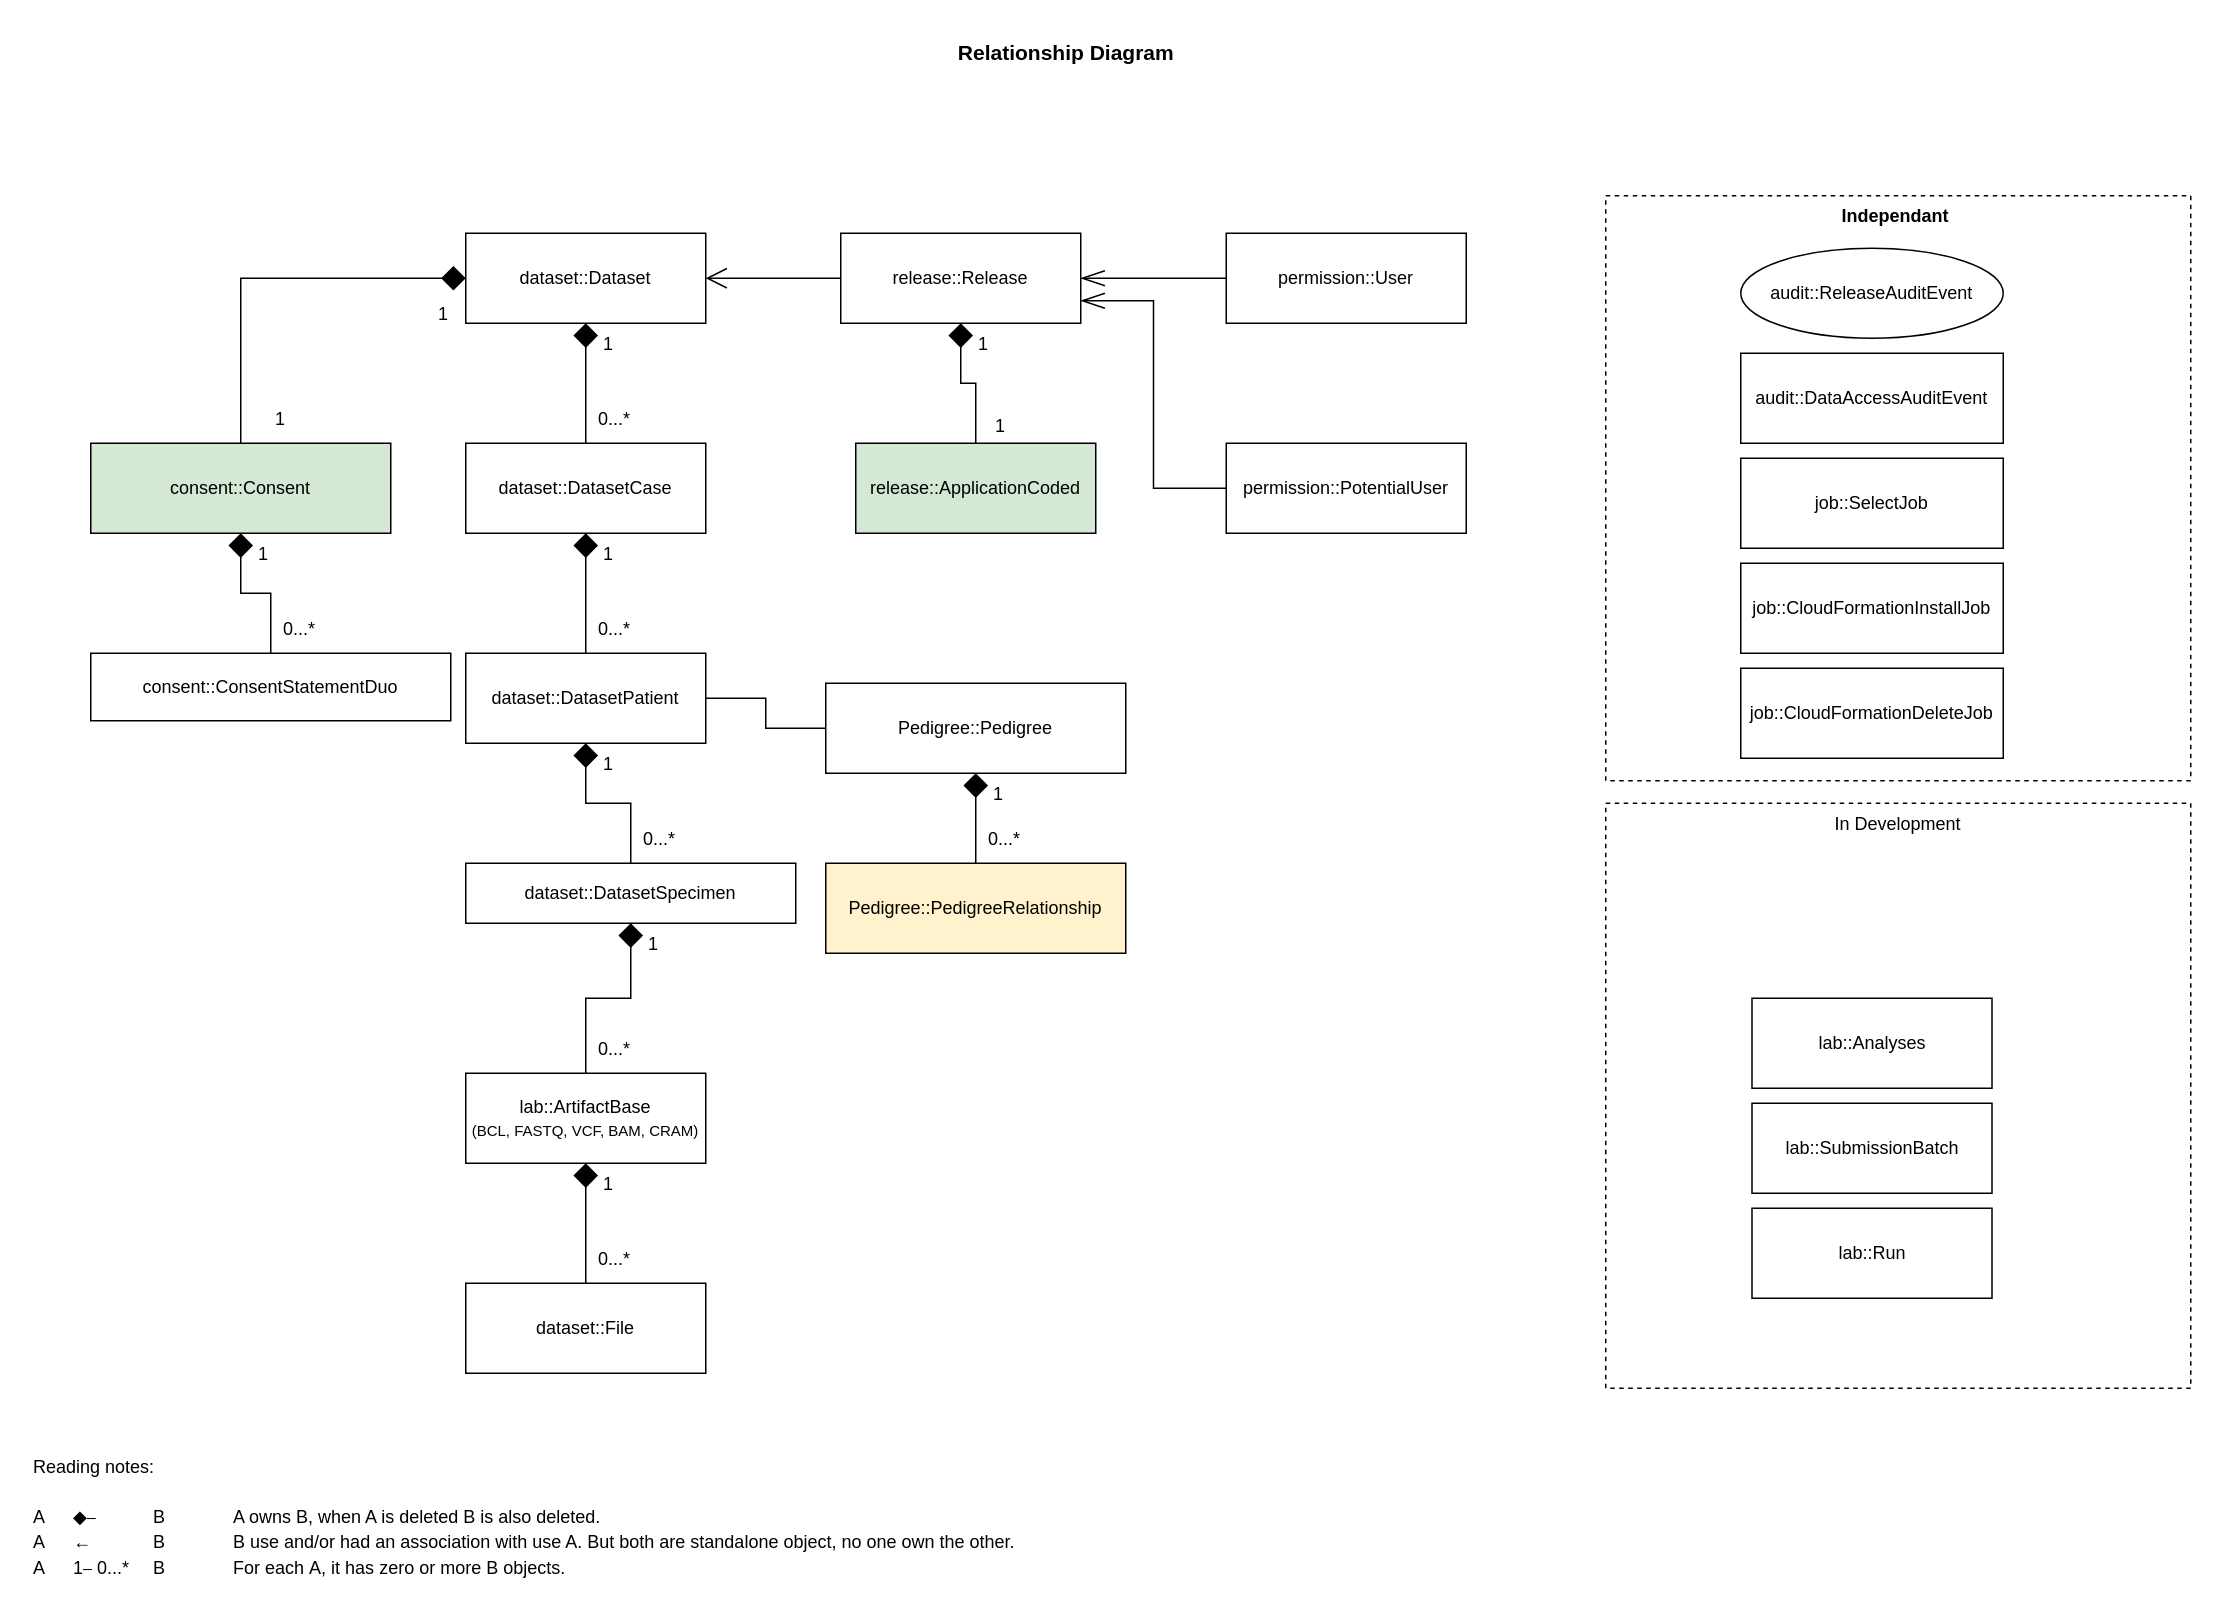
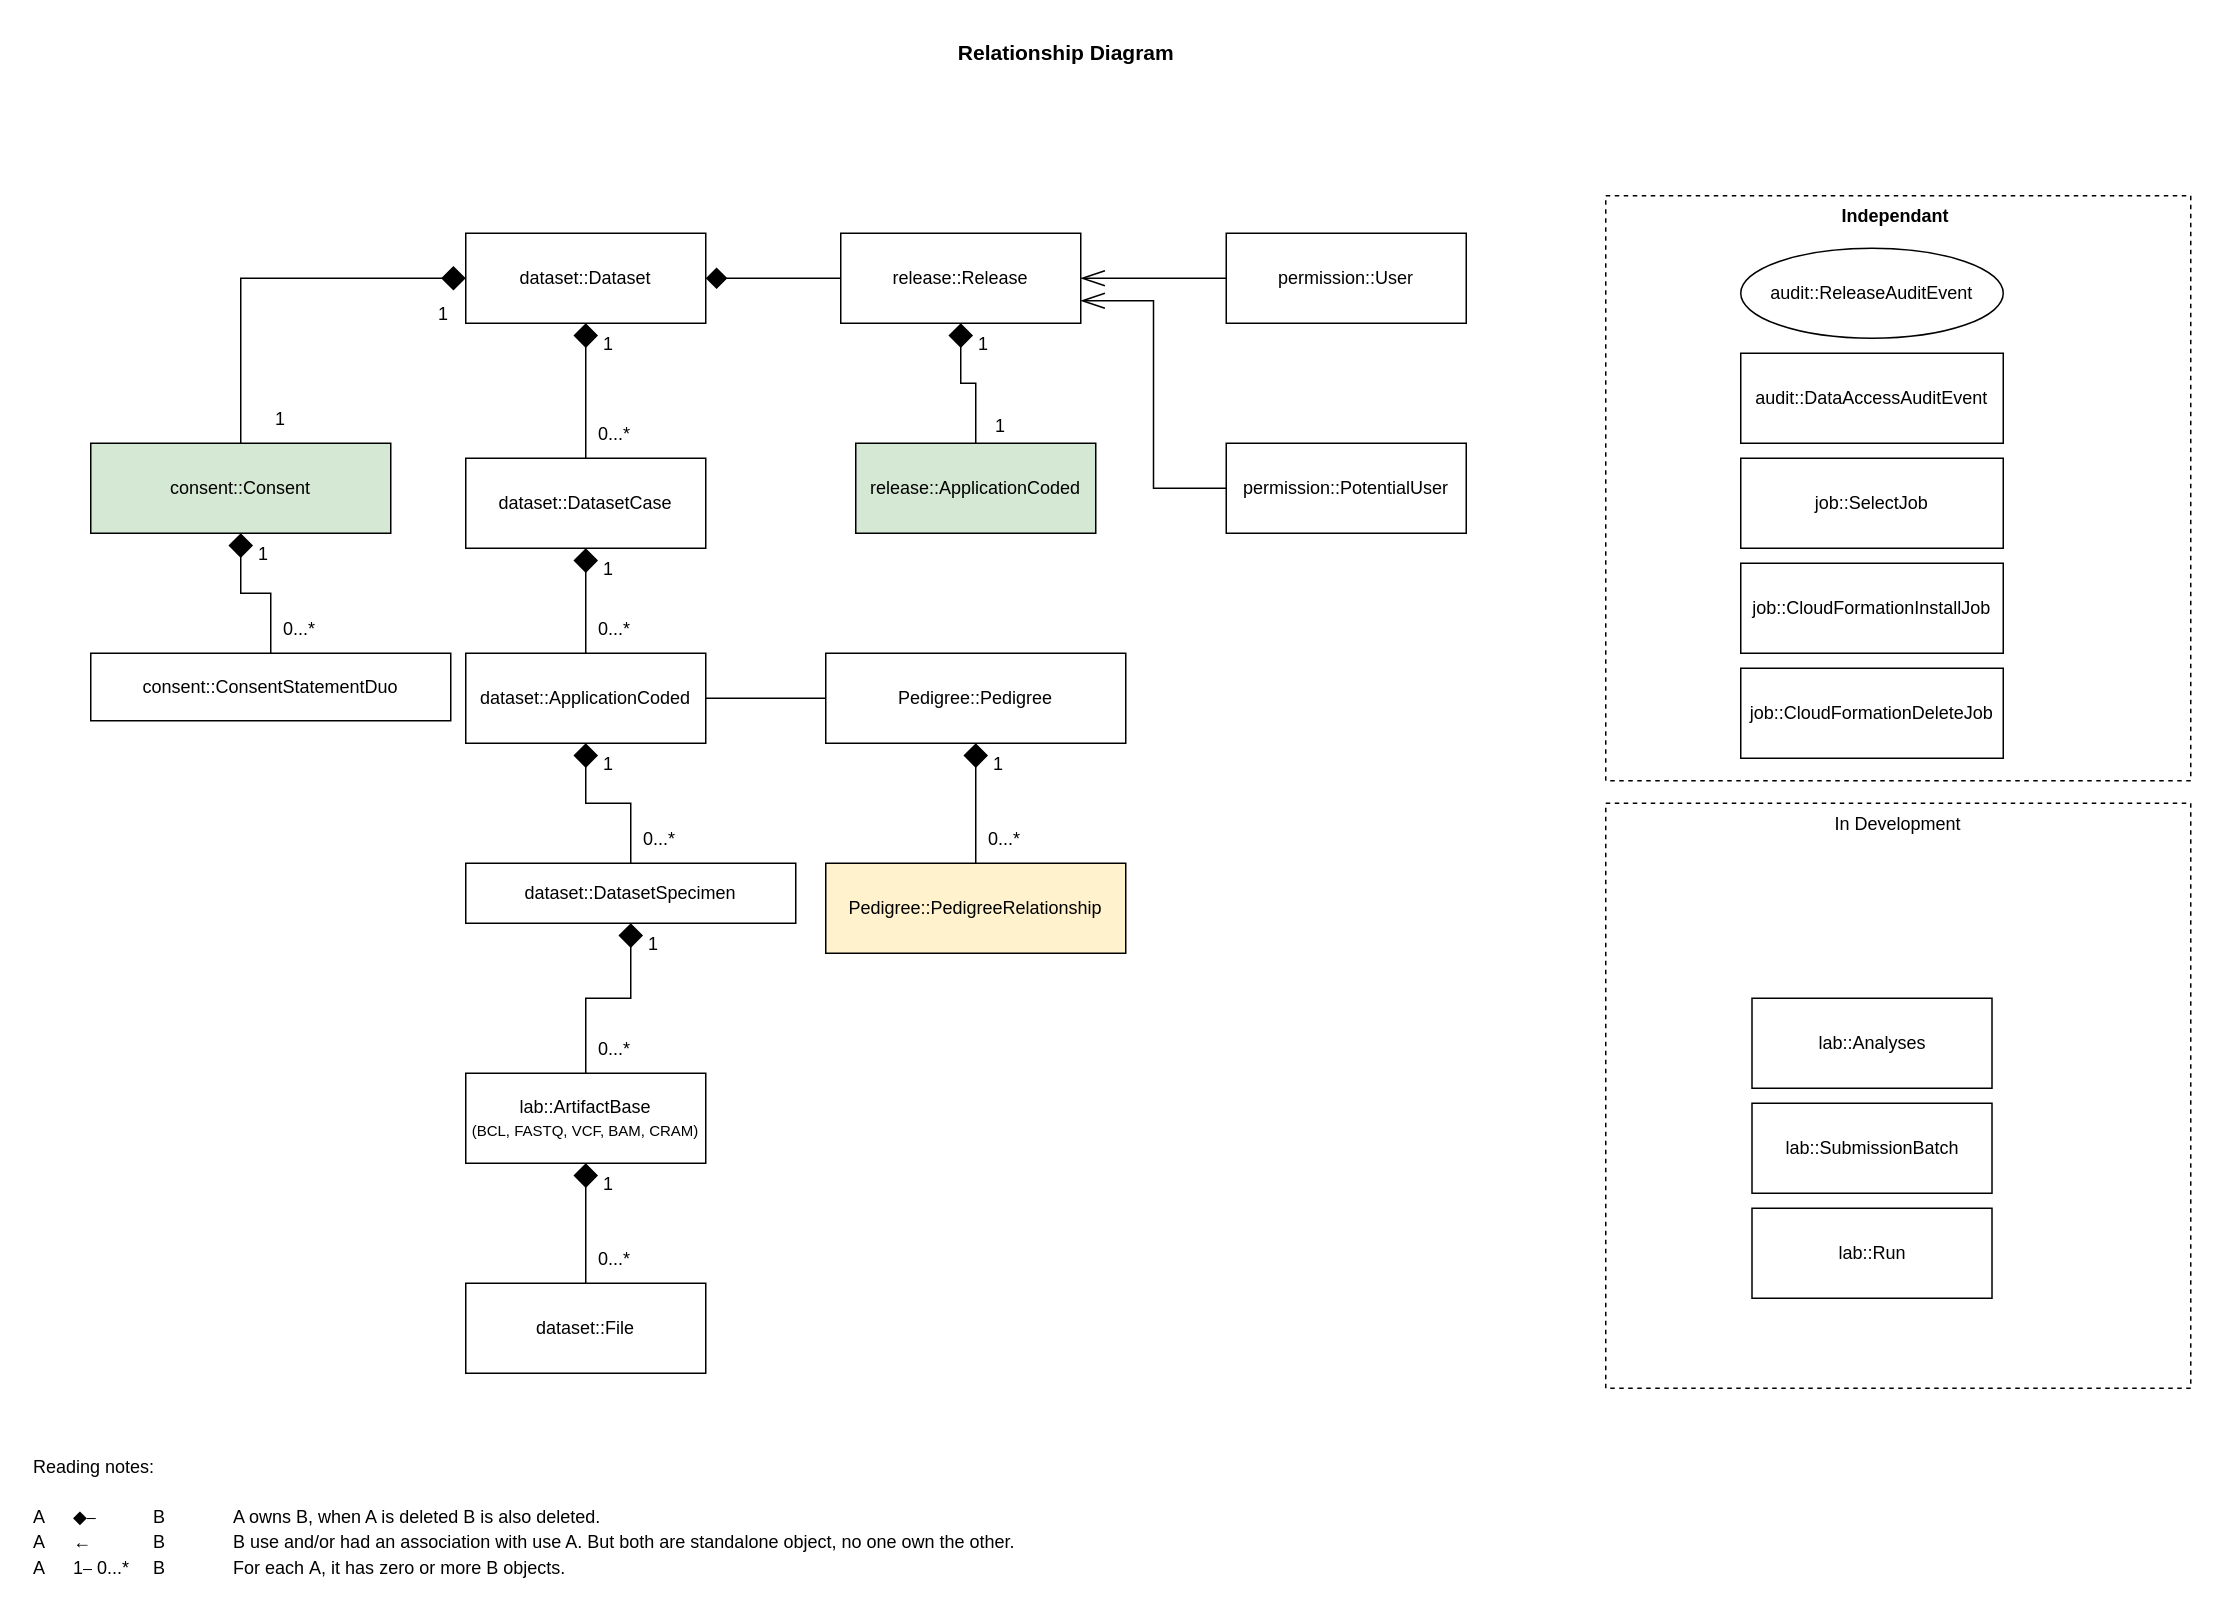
(718, 278) -> (727, 278)
(586, 488) -> (586, 503)
(586, 698) -> (586, 698)
(976, 728) -> (976, 698)
